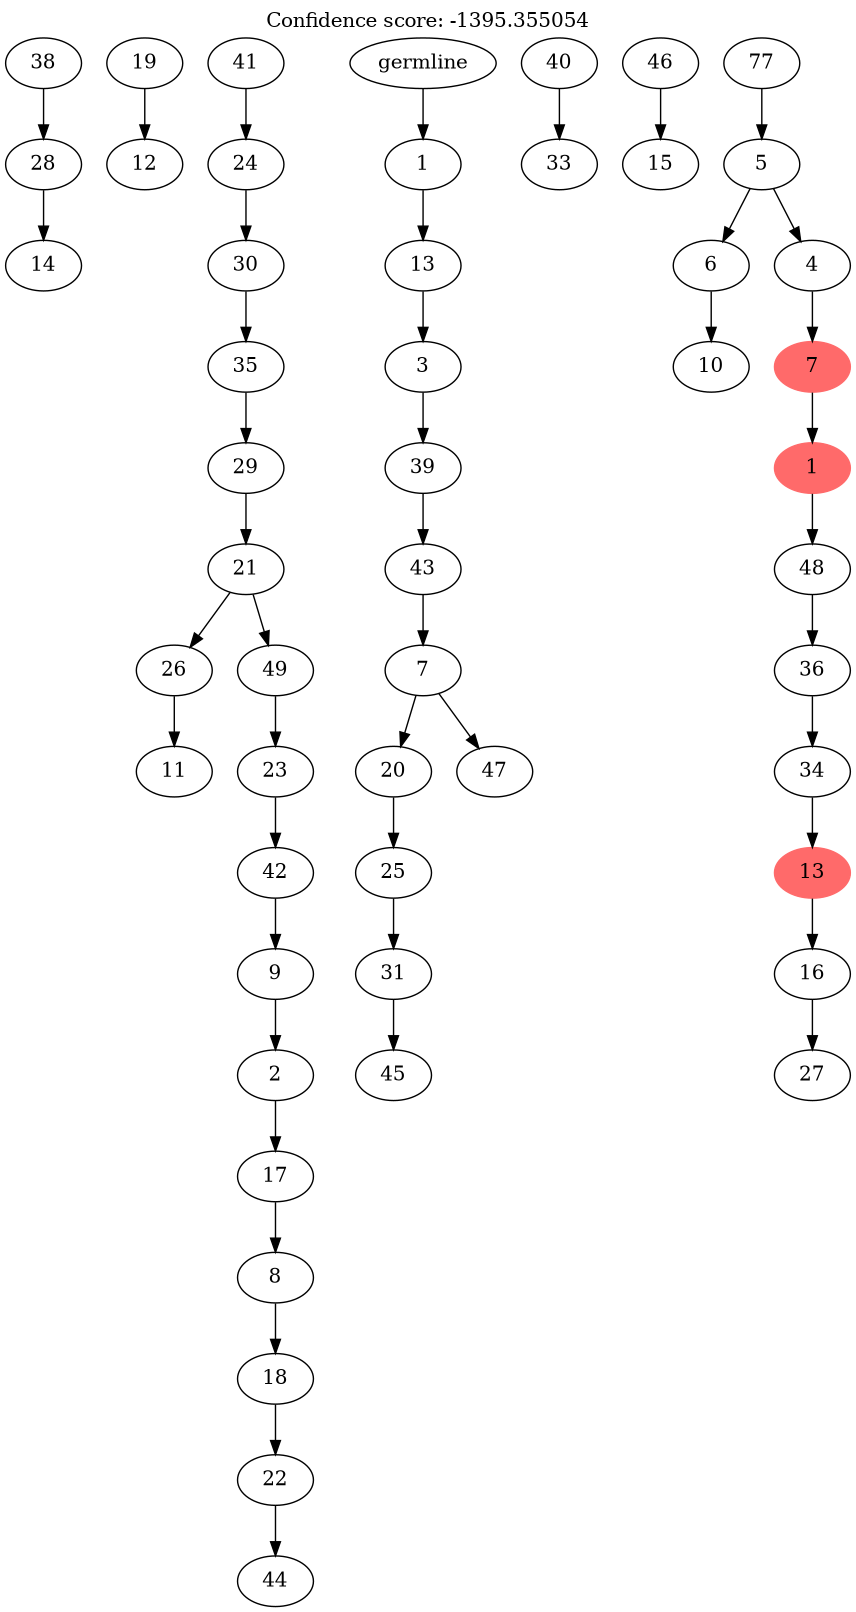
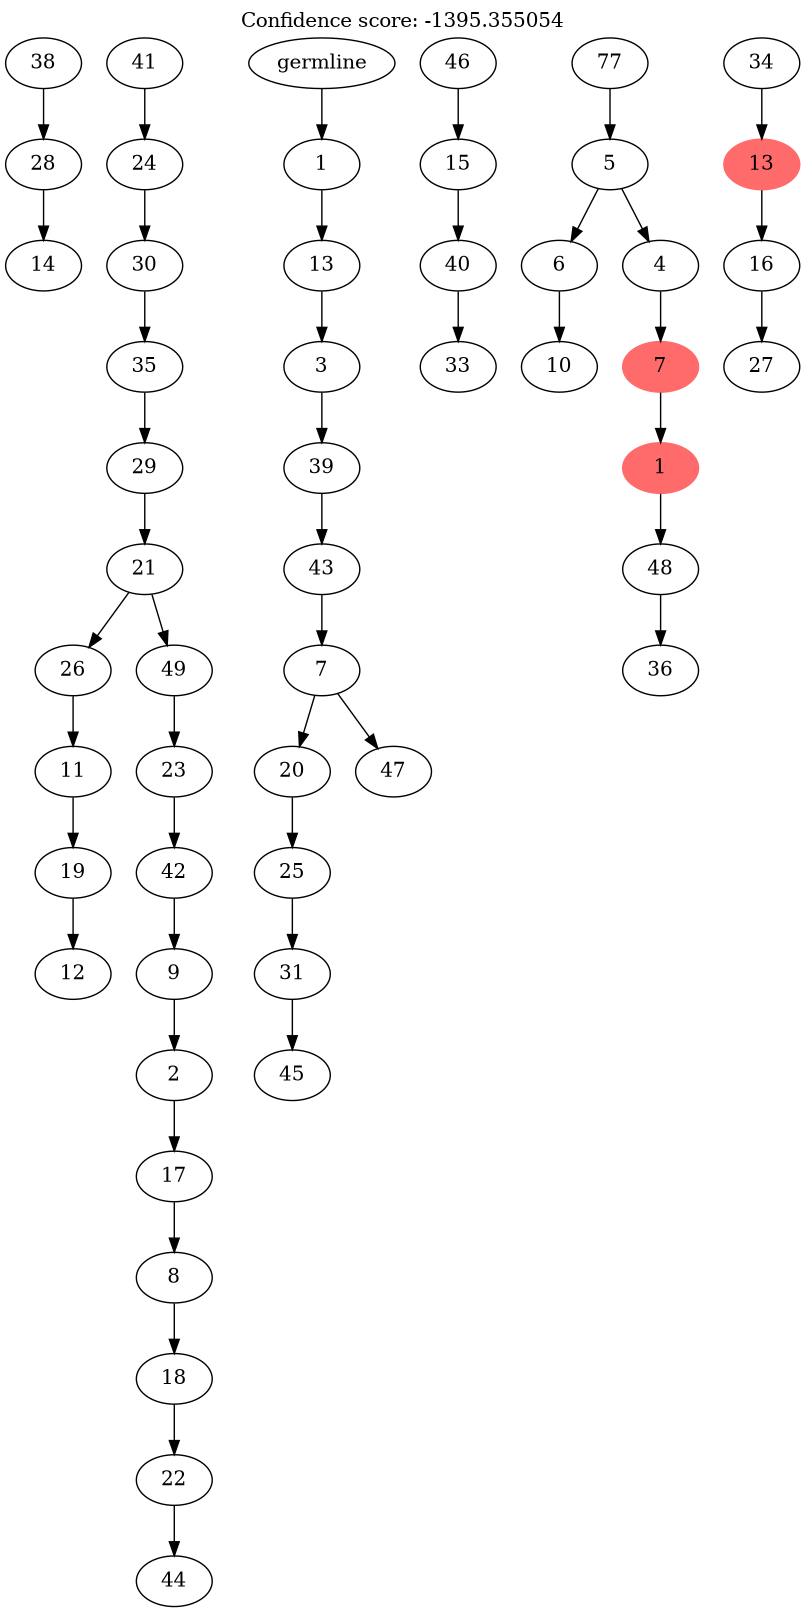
none -> (458, 208)
(812, 714) -> none
none -> (73, 815)
